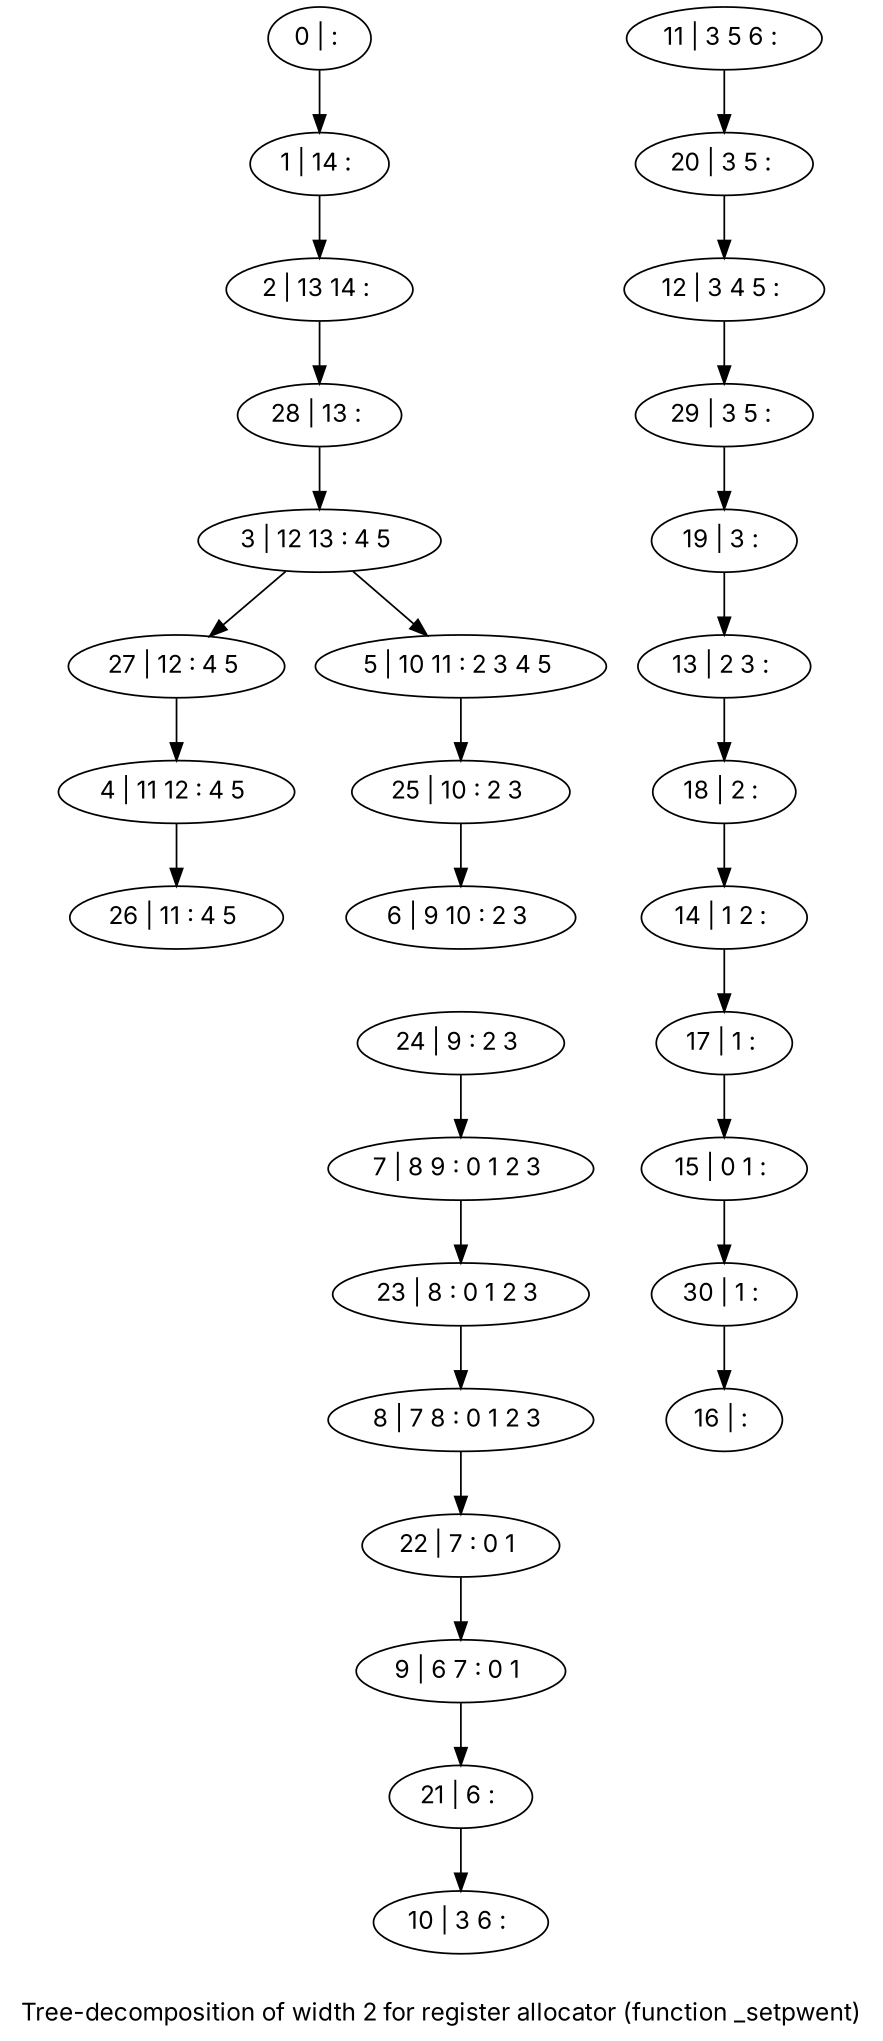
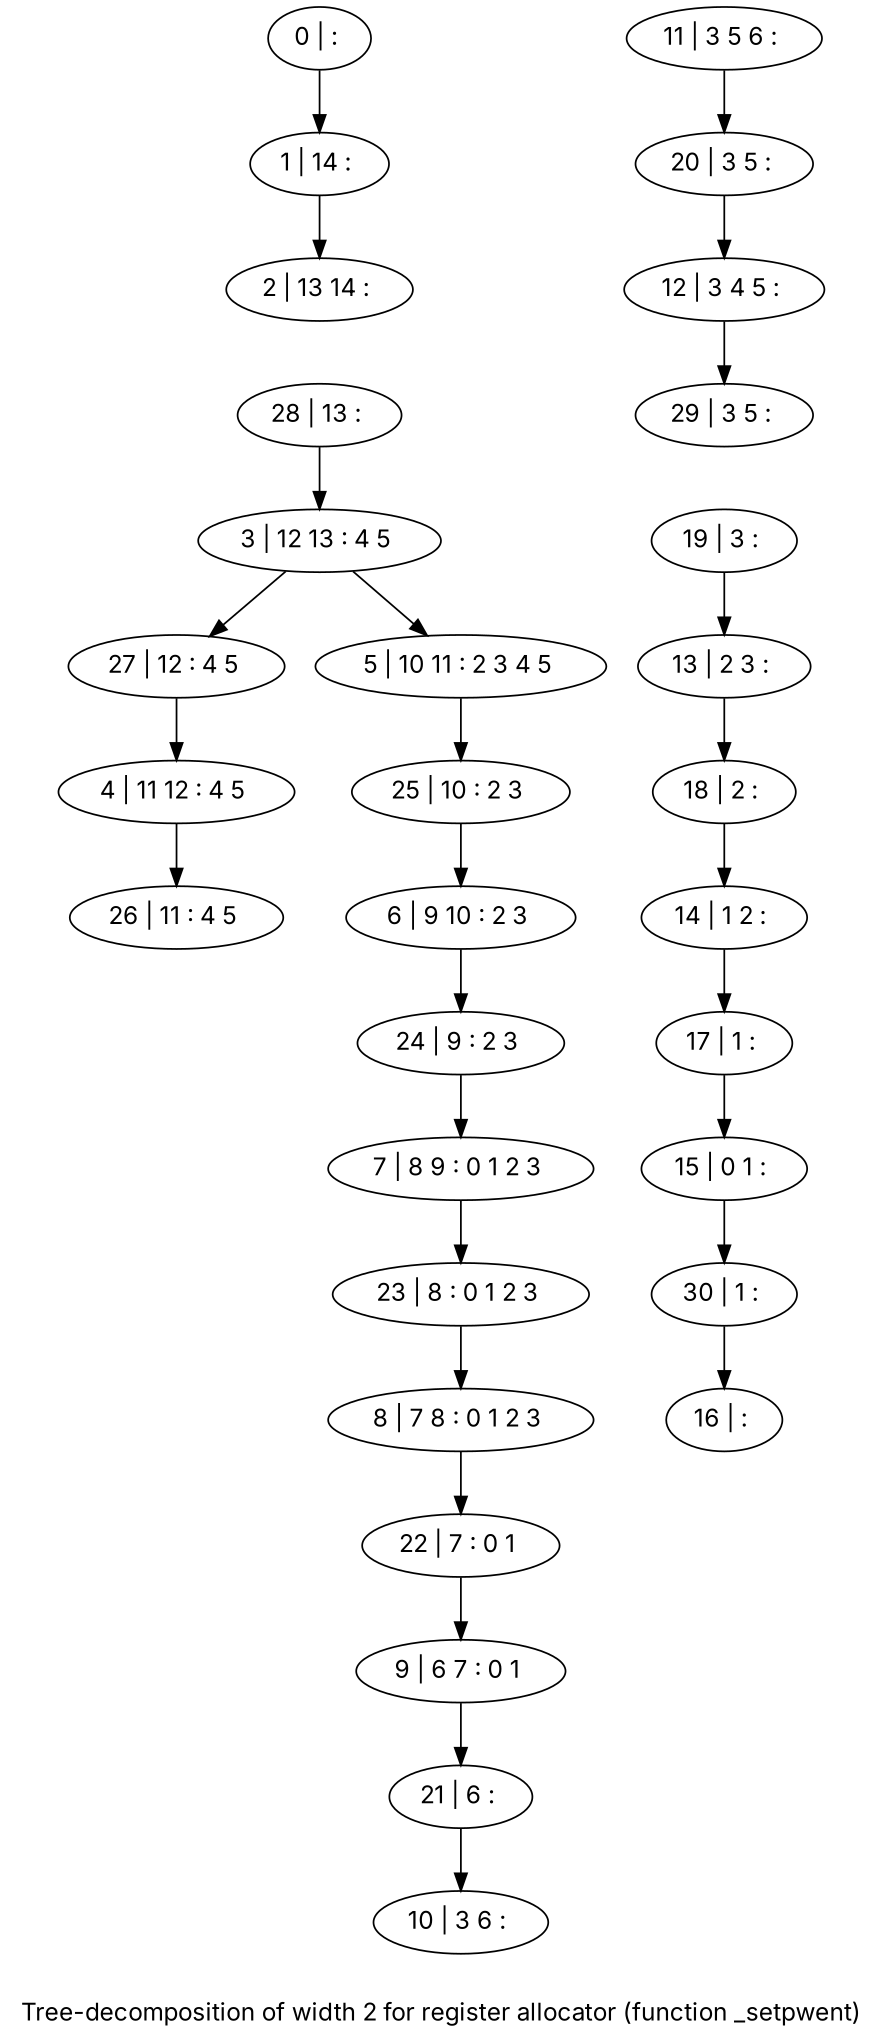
(320, 344) -> none
(724, 469) -> none
none -> (461, 972)
